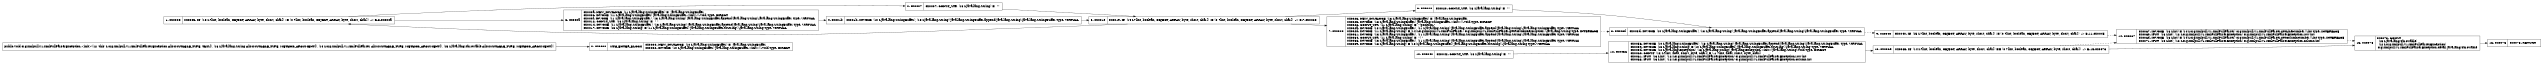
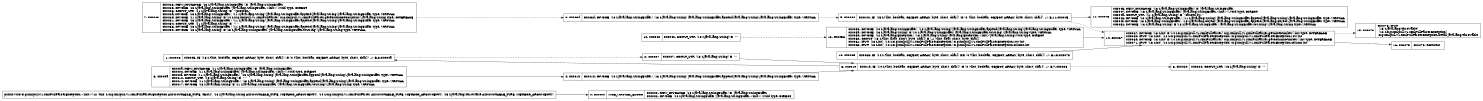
(626, 7) -> (518, 57)
(1349, 14) -> (1119, 67)
(1611, 16) -> none
none -> (1219, 17)
(478, 20) -> none
(1308, 25) -> none
(2390, 38) -> (1389, 26)
(2483, 43) -> (1362, 43)
(2087, 44) -> (1095, 49)
(626, 47) -> (626, 95)
(2231, 48) -> none
(1868, 51) -> (1093, 38)
(1560, 54) -> (782, 37)
